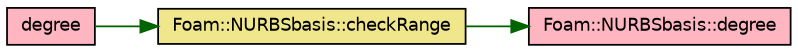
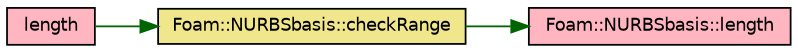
(51, 26) -> (51, 26)
(660, 26) -> (660, 26)
